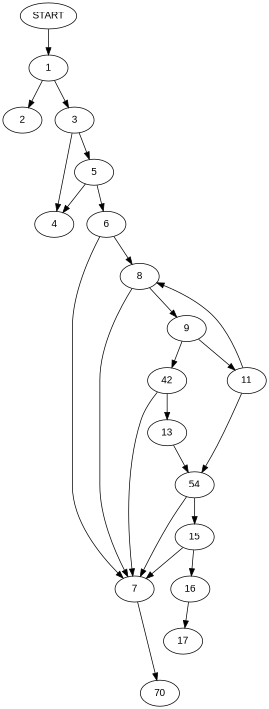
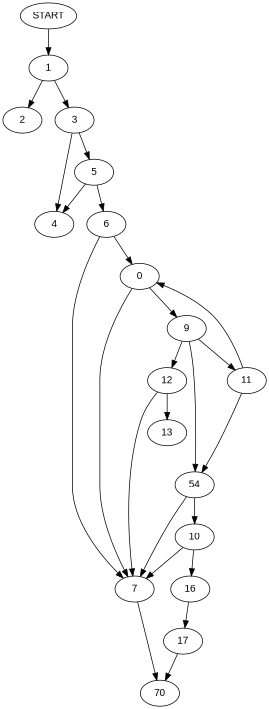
(140, 276) -> (140, 276)
(167, 381) -> (167, 381)
(179, 456) -> (195, 403)
(195, 537) -> (195, 537)
none -> (173, 664)
